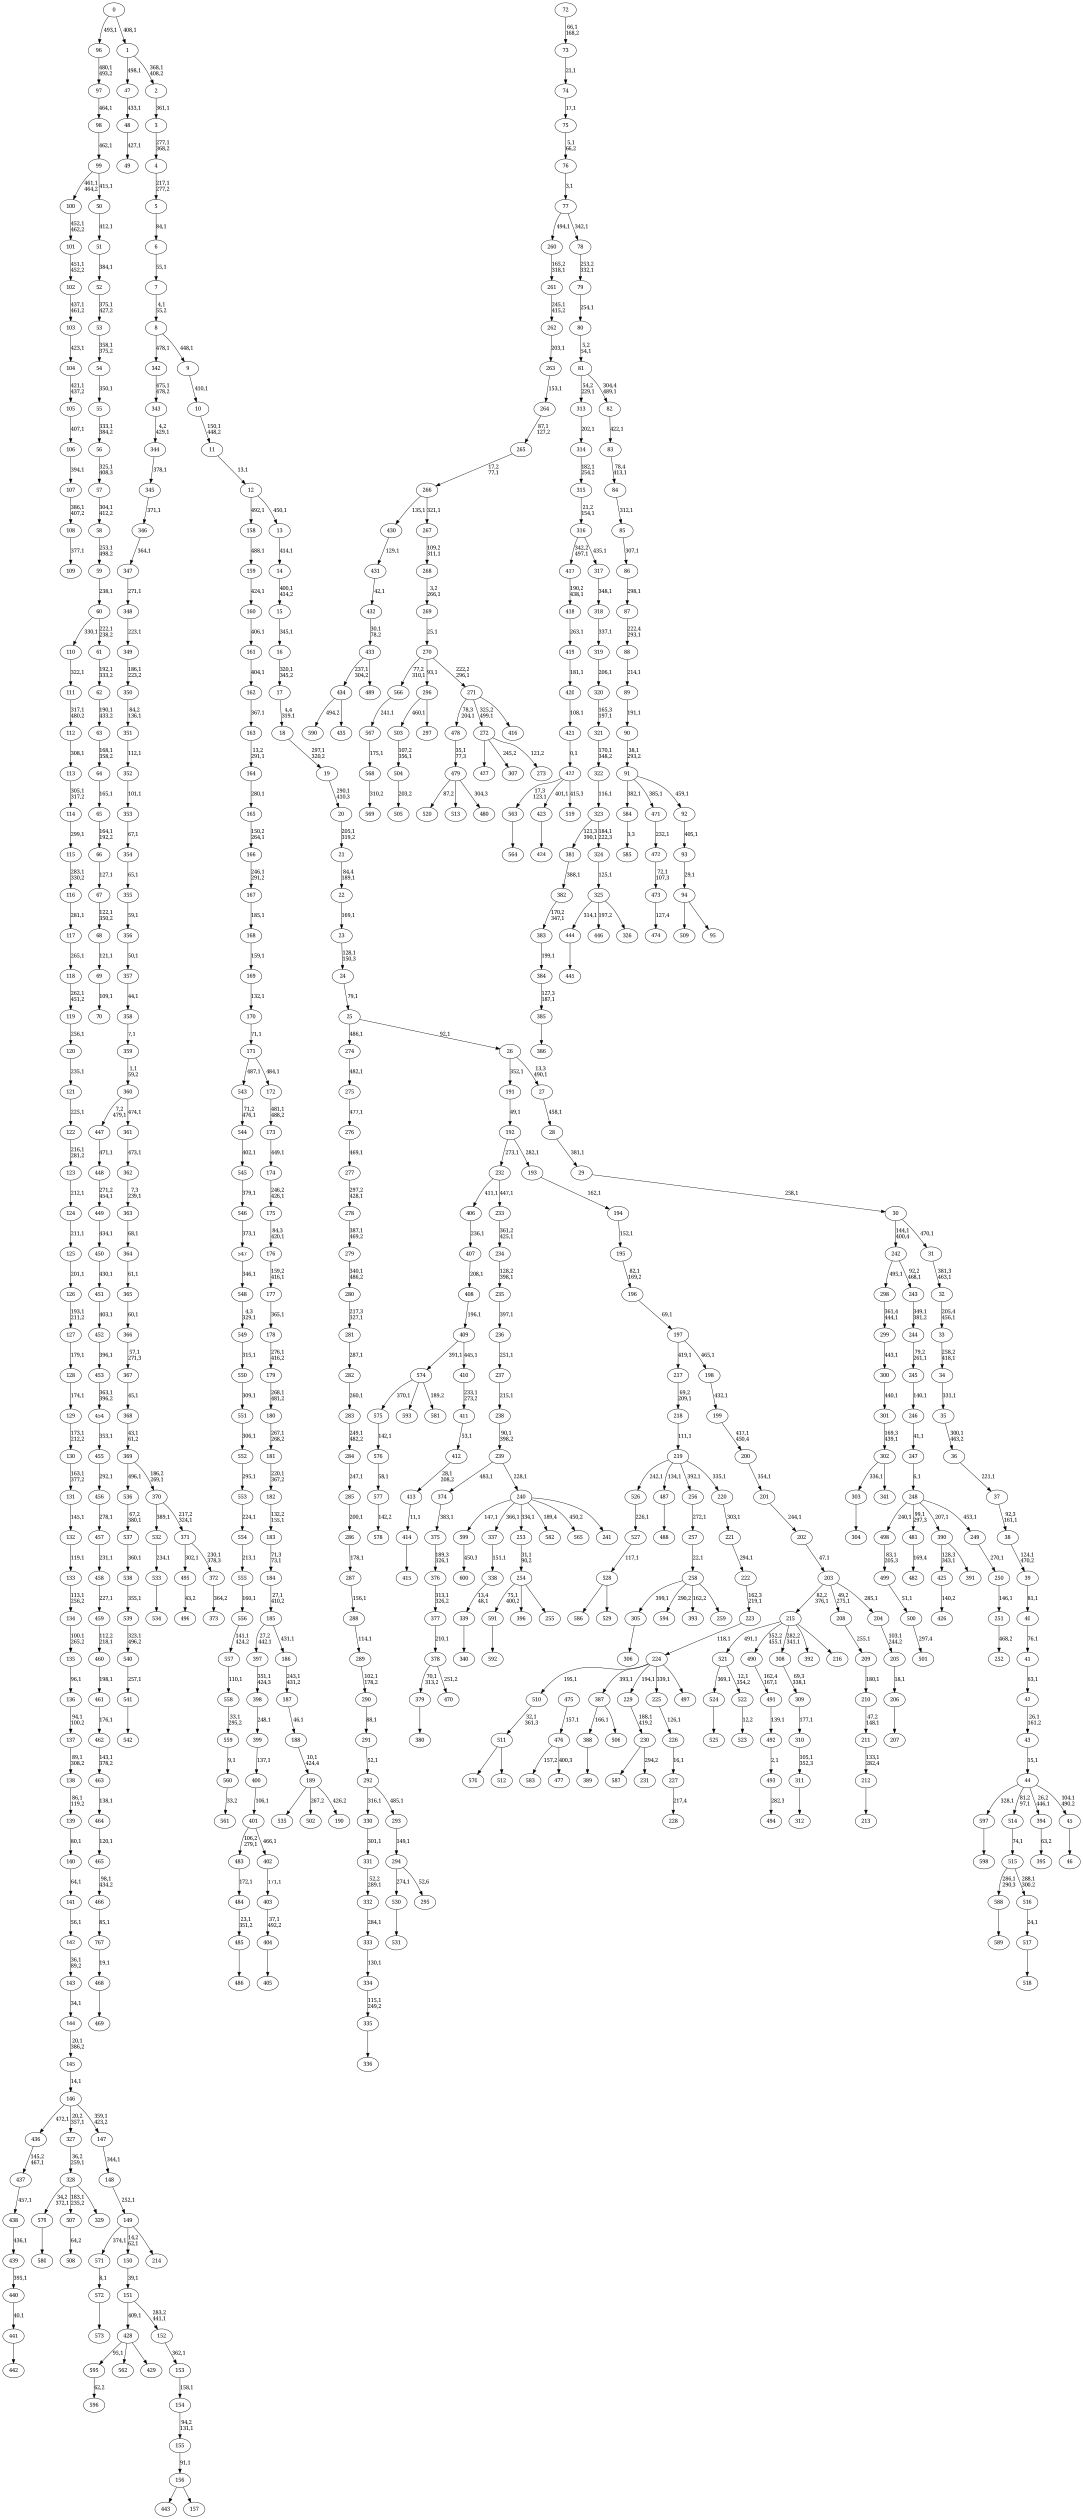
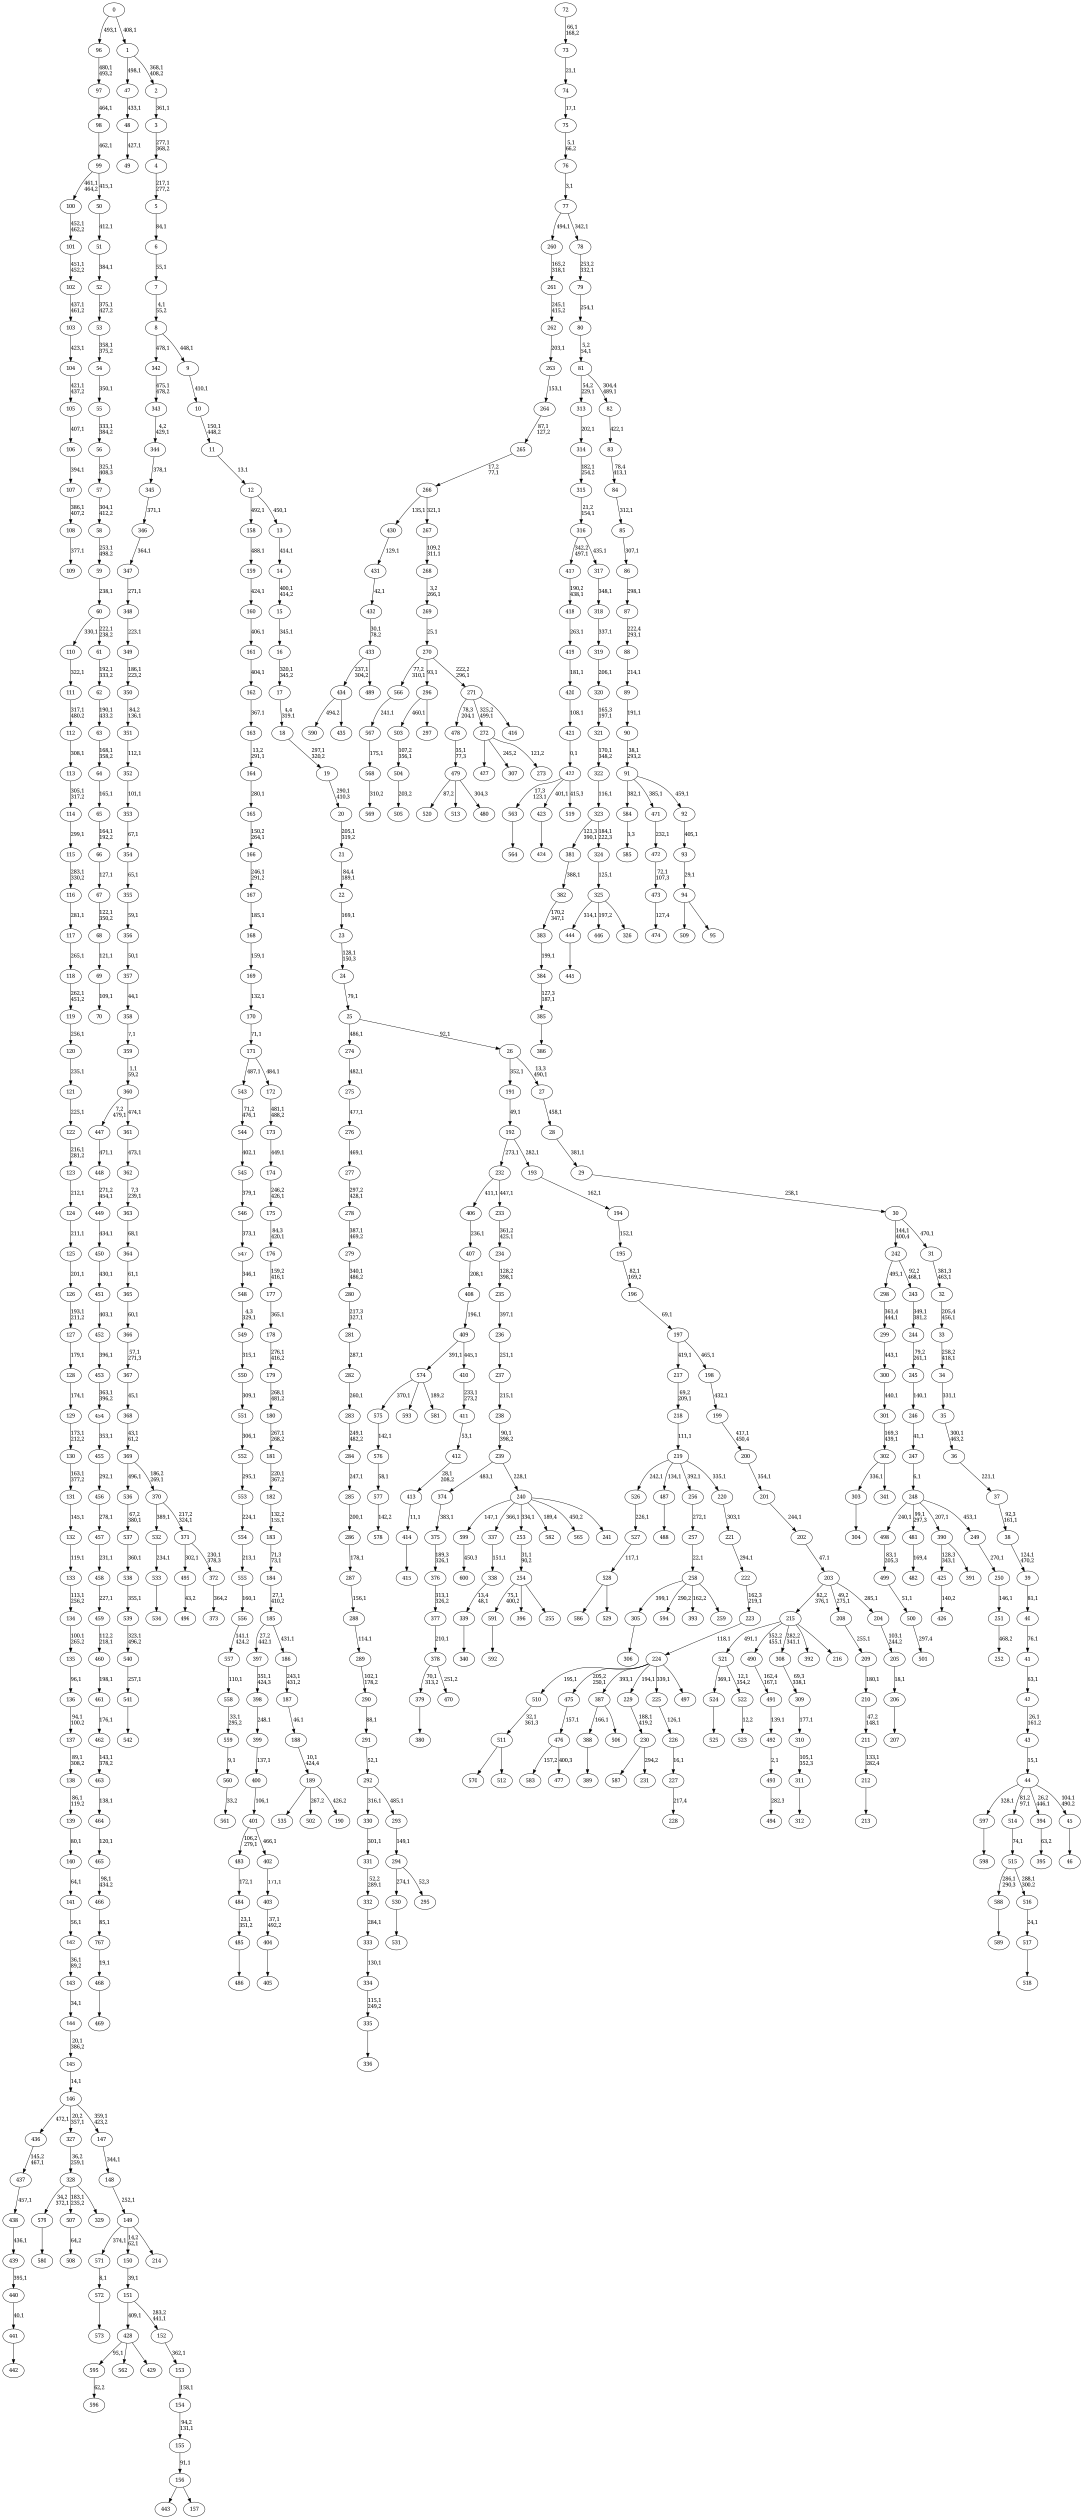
none -> (601, 1670)
(424, 1882) -> (424, 1882)
